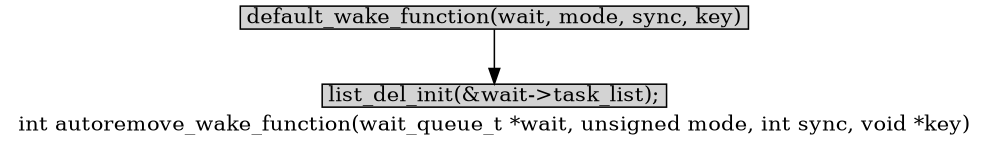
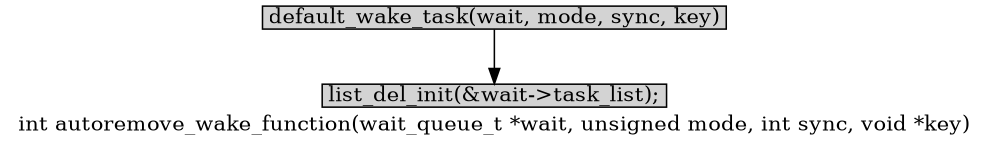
(494, 18) -> (494, 18)
